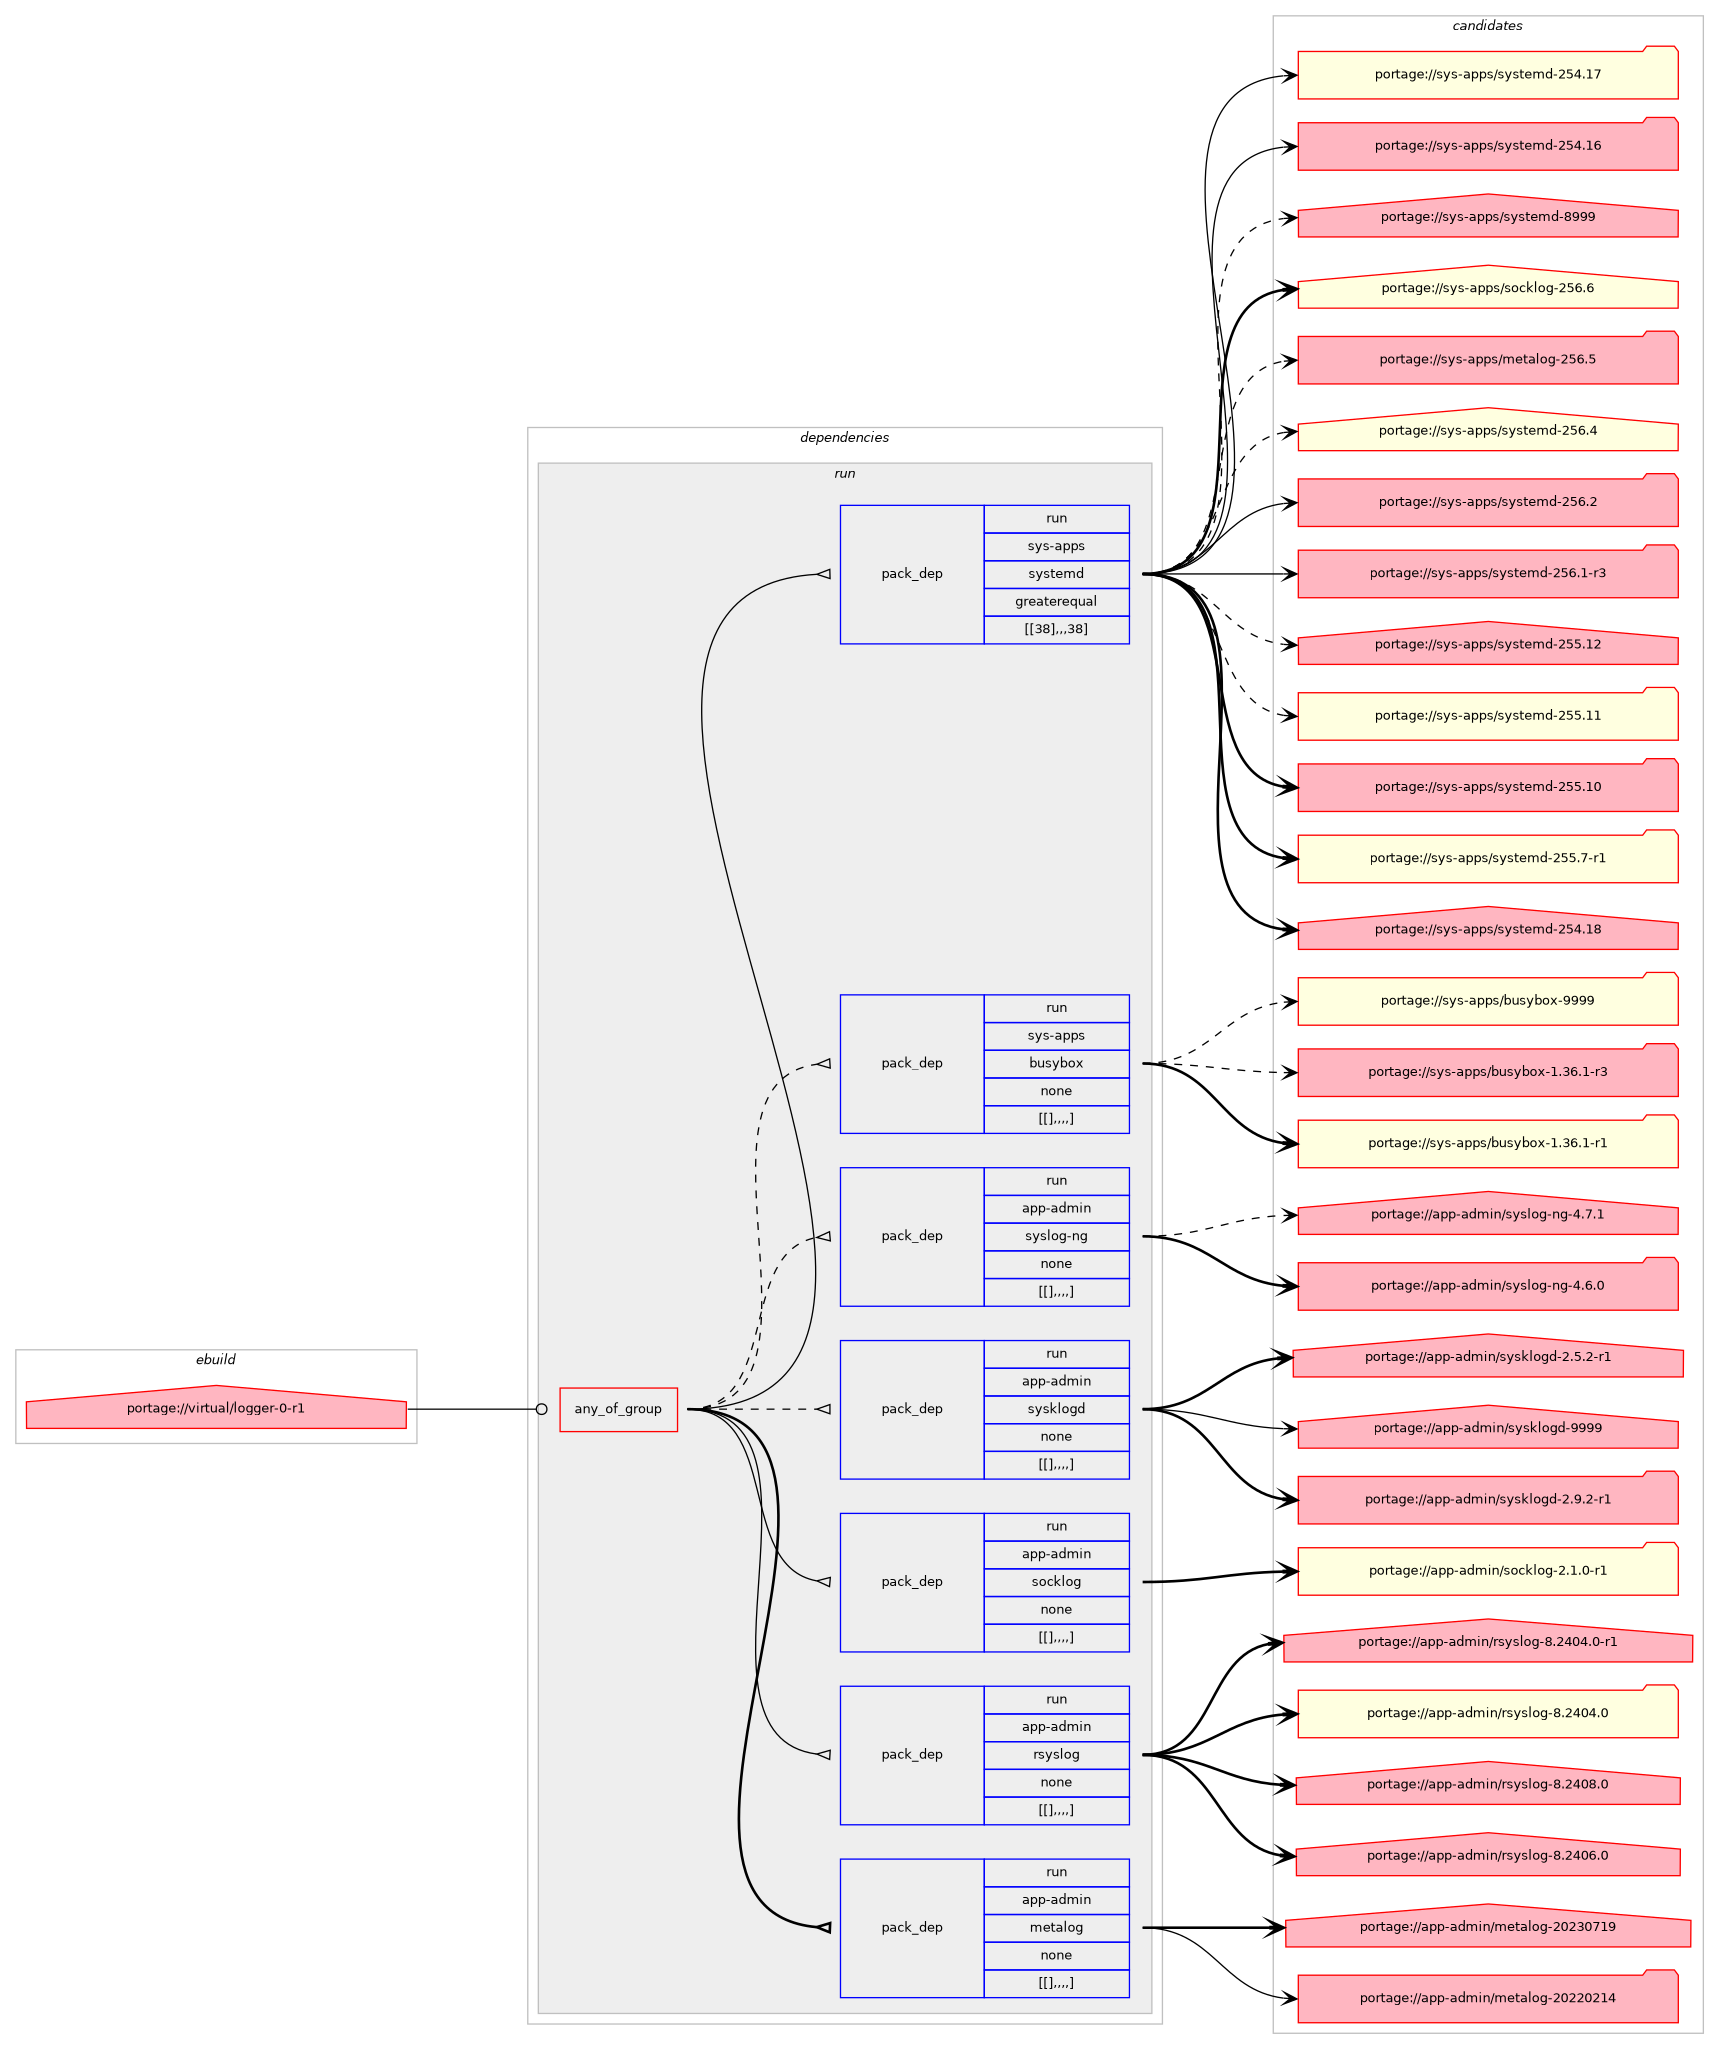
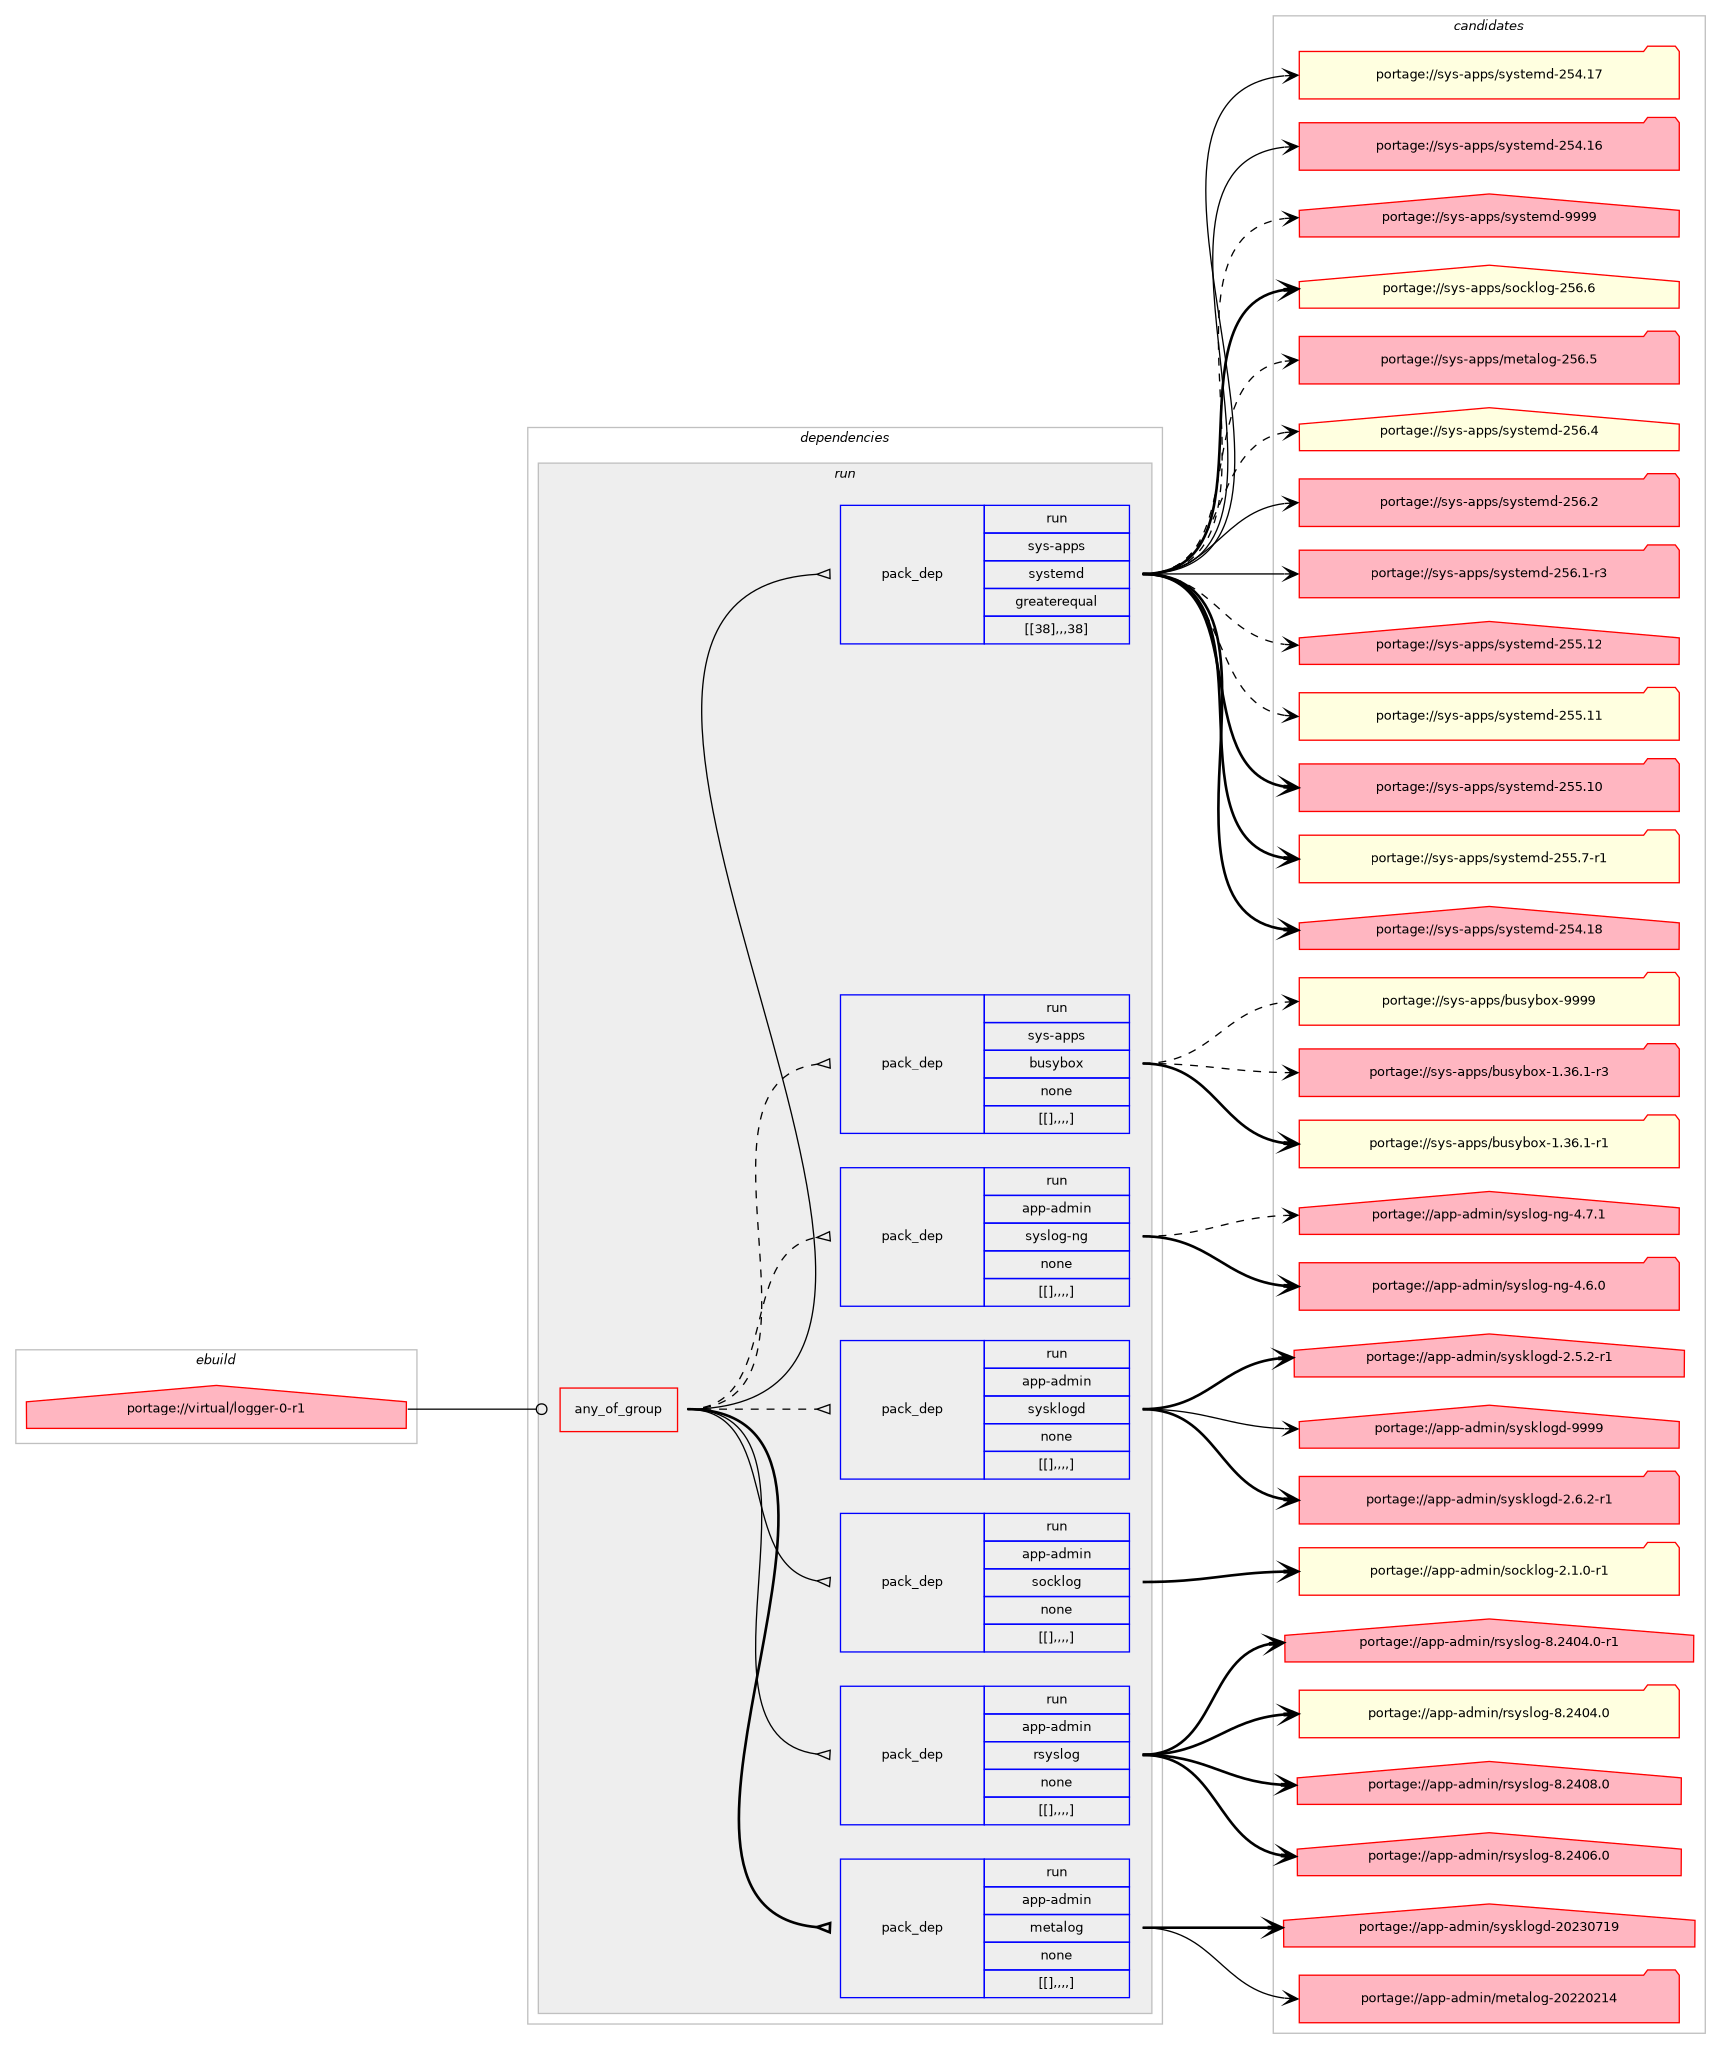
(1488, 218) -> (1489, 218)
(1488, 1500) -> (1489, 1500)
(1488, 1928) -> (1489, 1928)
